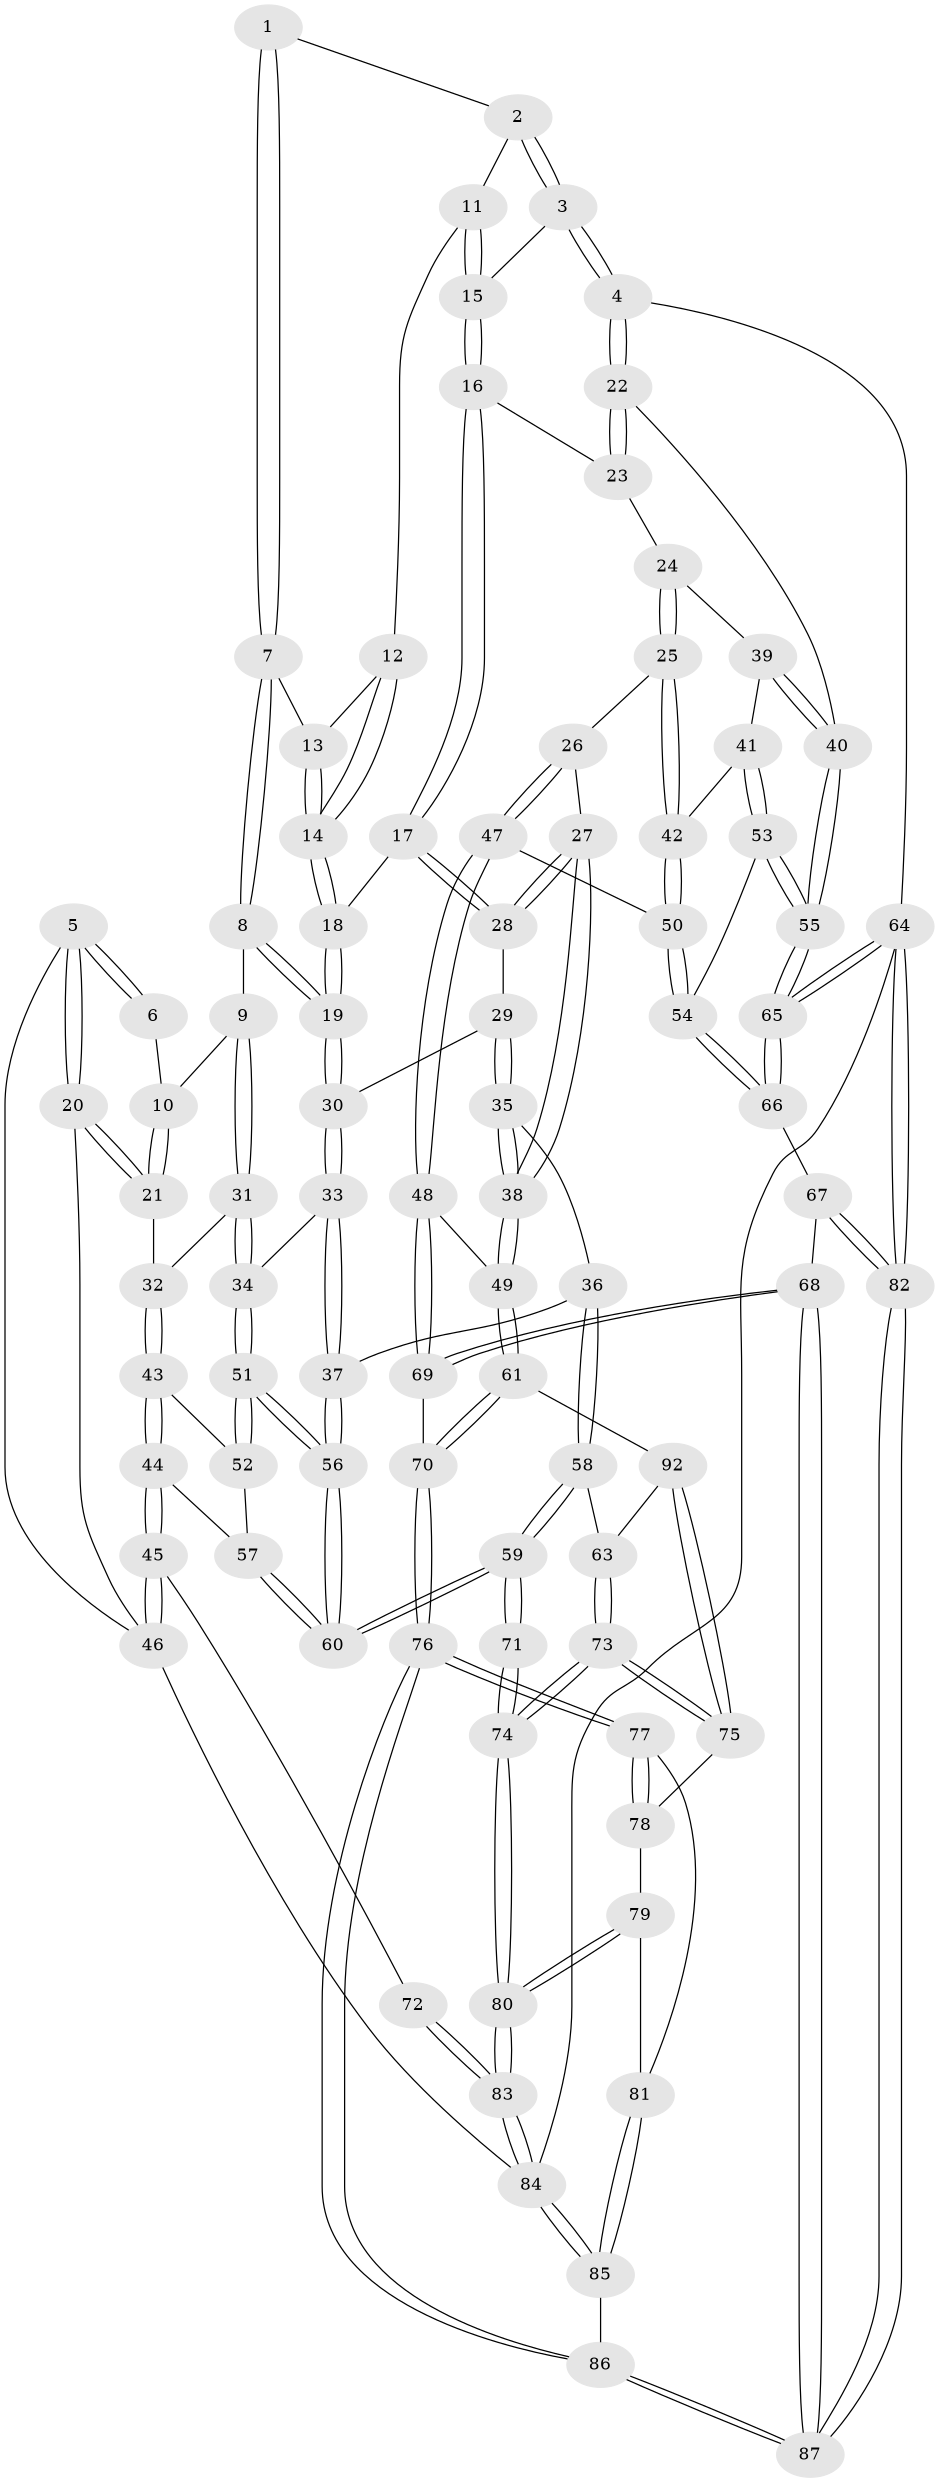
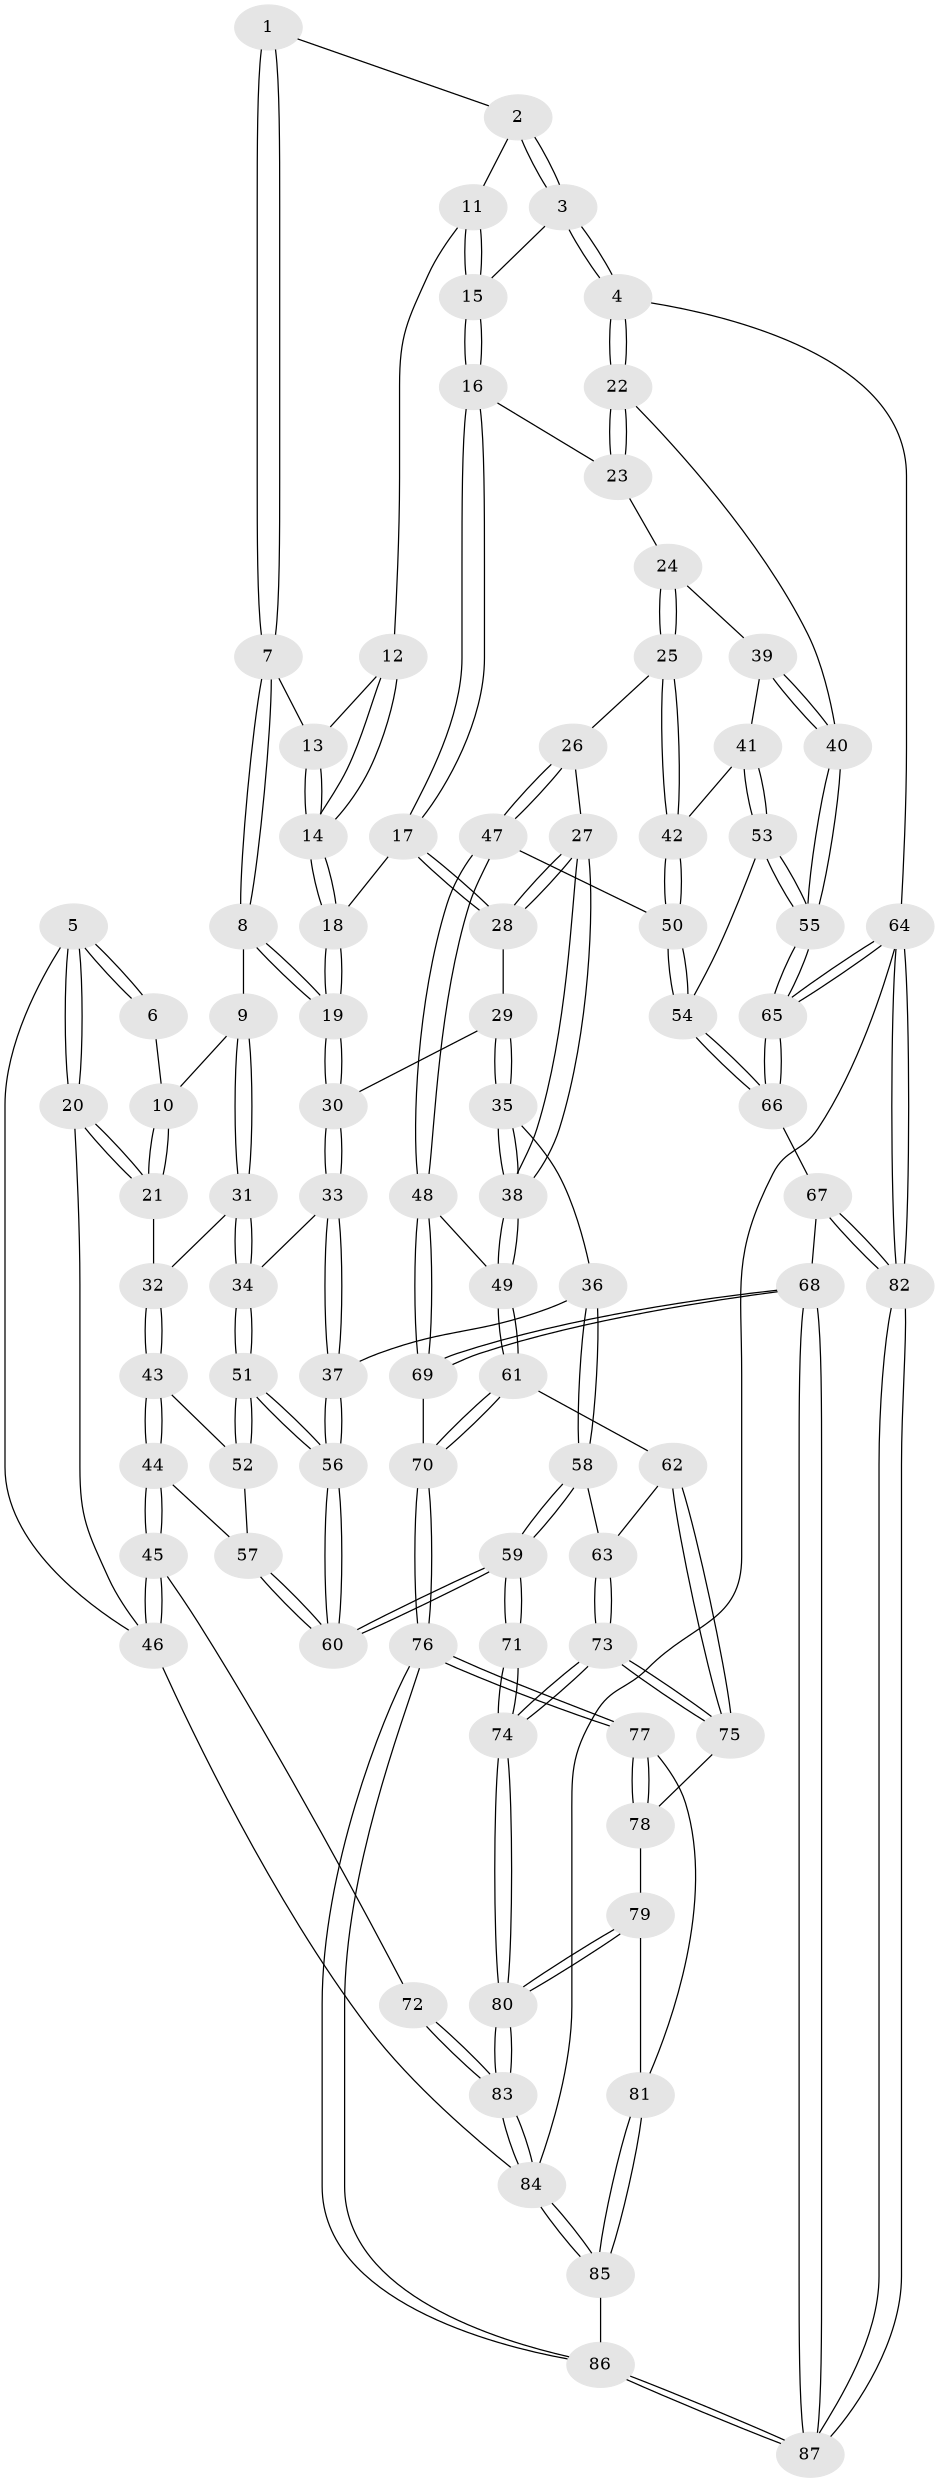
(673, 1466) -> (673, 1466)
